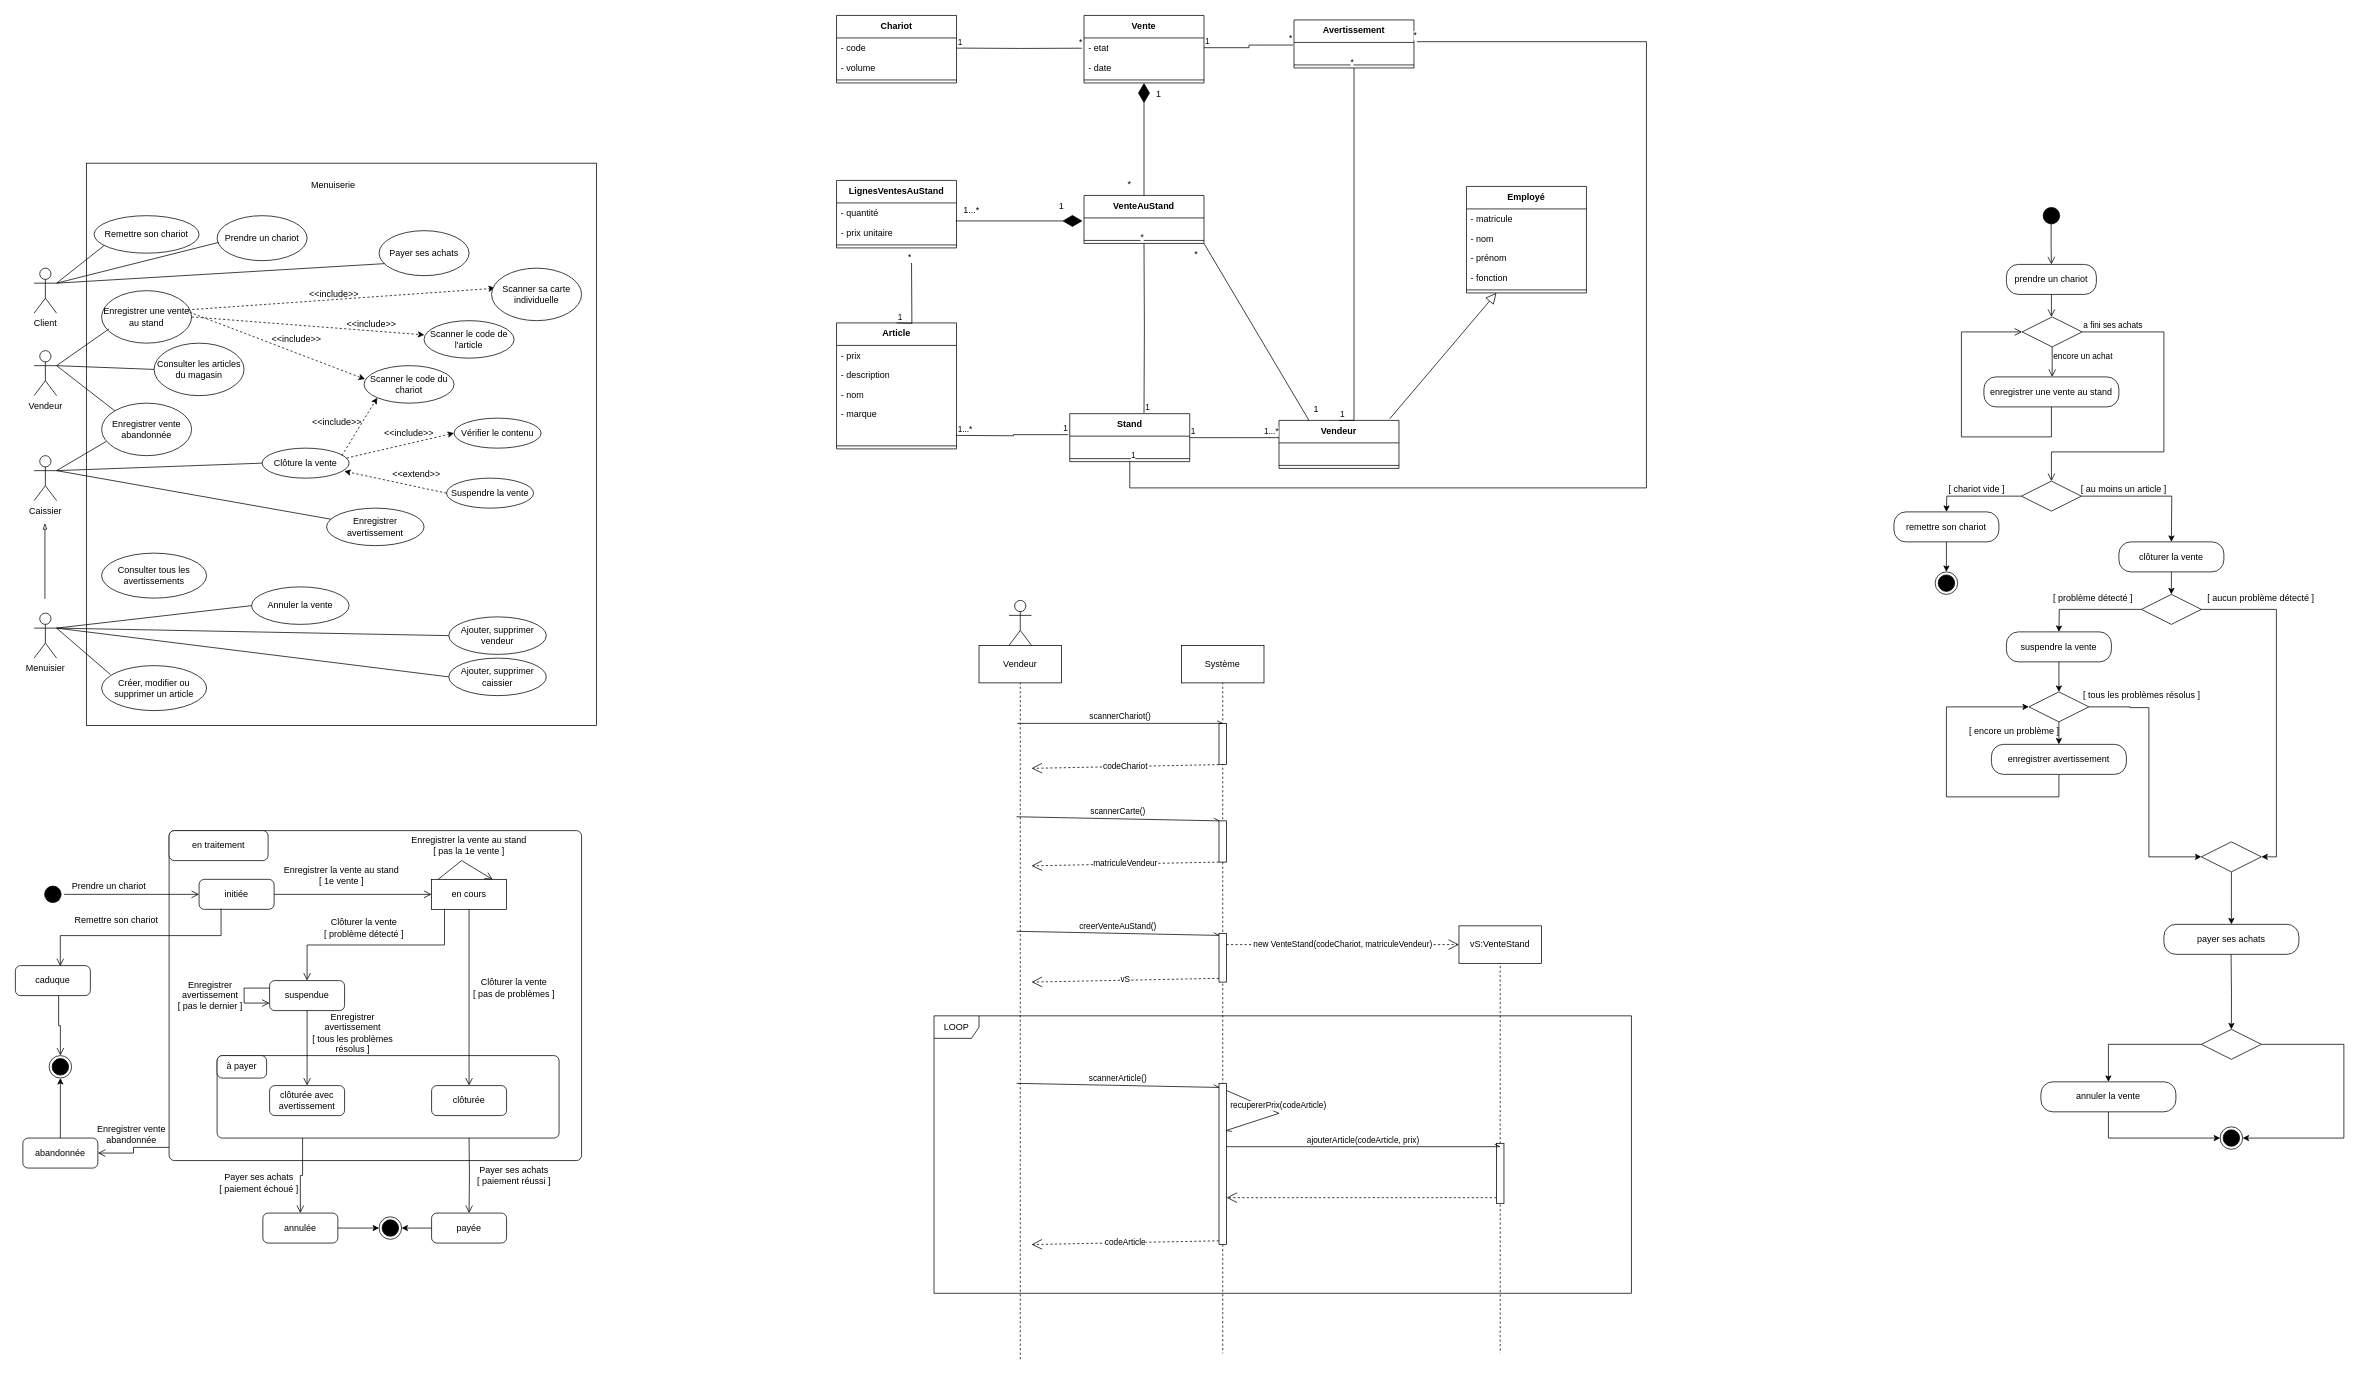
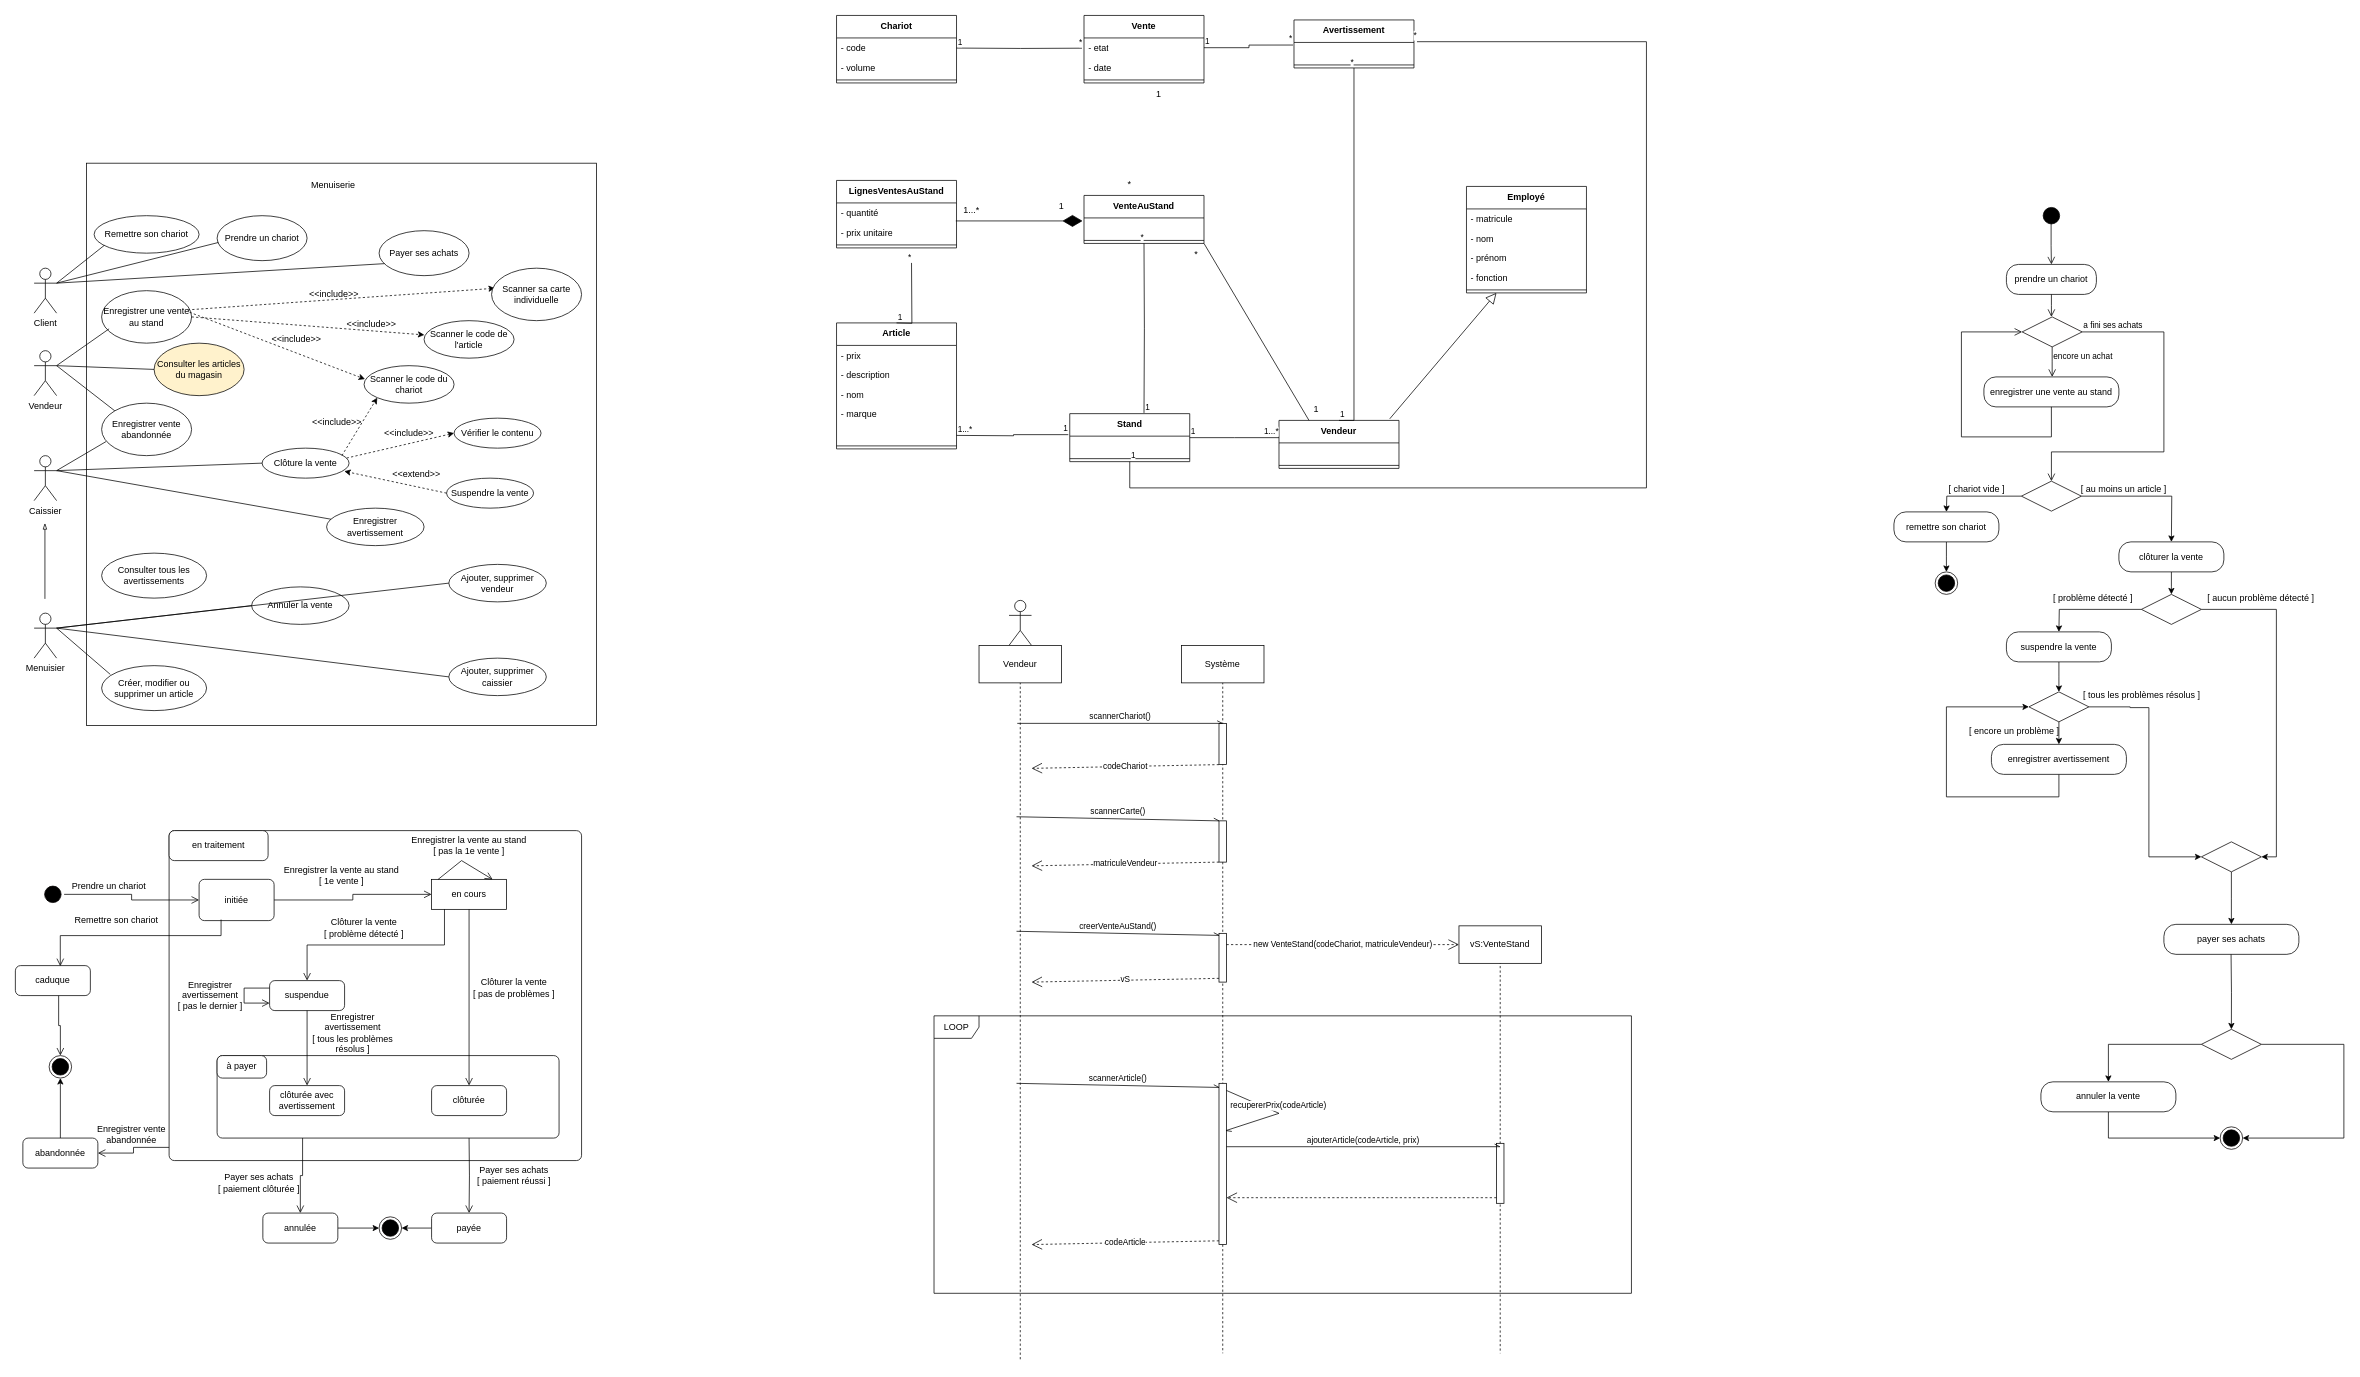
(1144, 103) -> none
(199, 369) -> (199, 369)
(498, 636) -> (498, 583)
(237, 894) -> (237, 900)
(259, 1183) -> (259, 1183)
